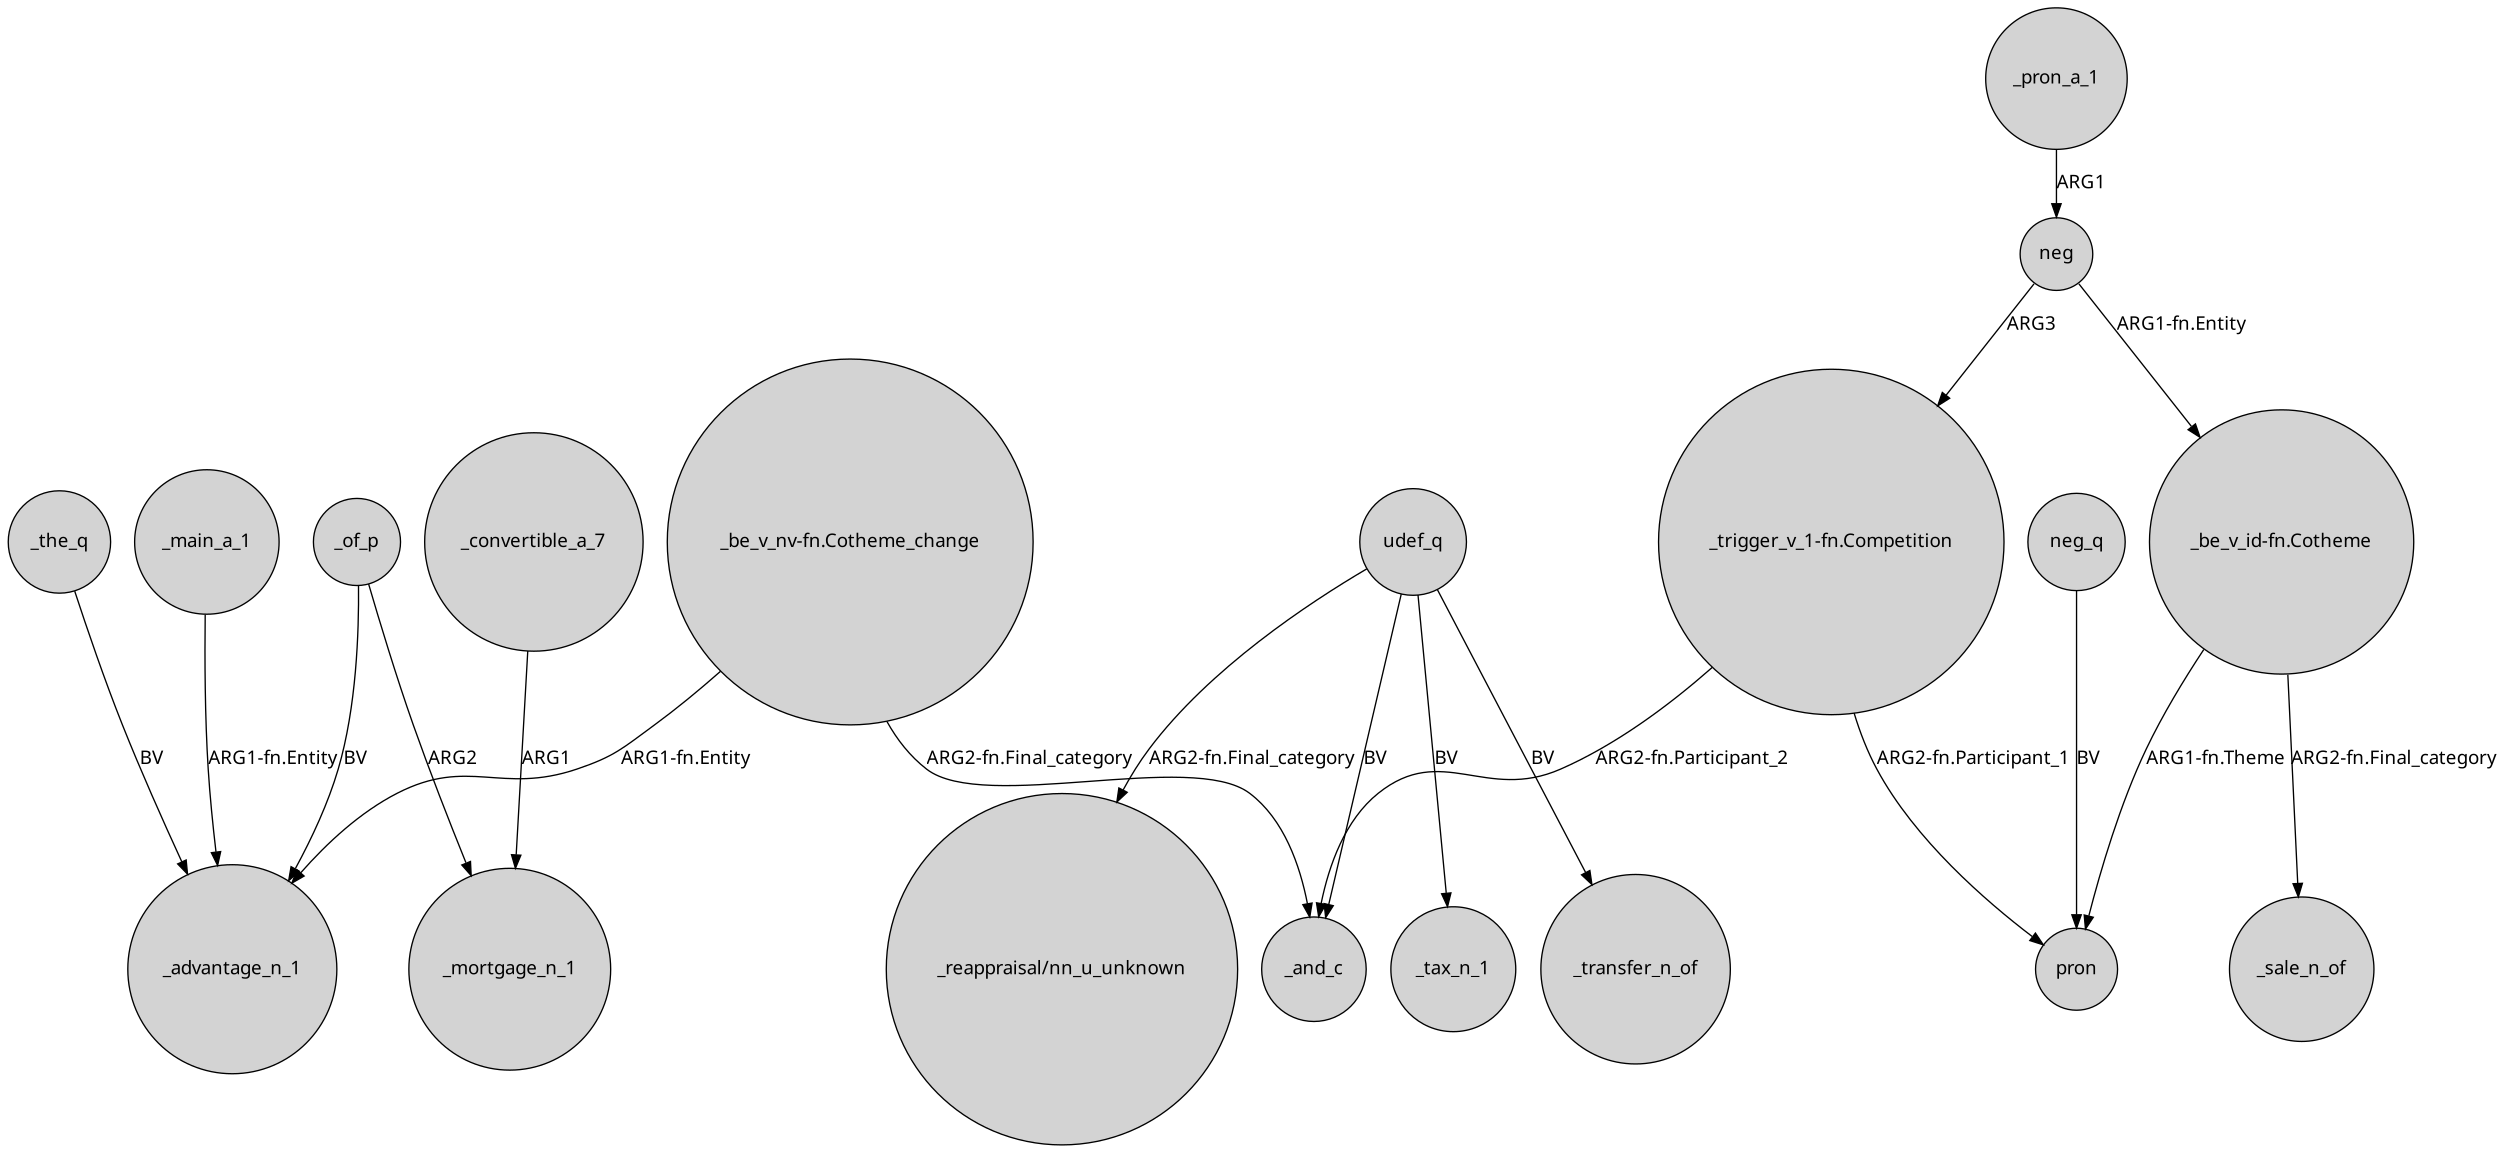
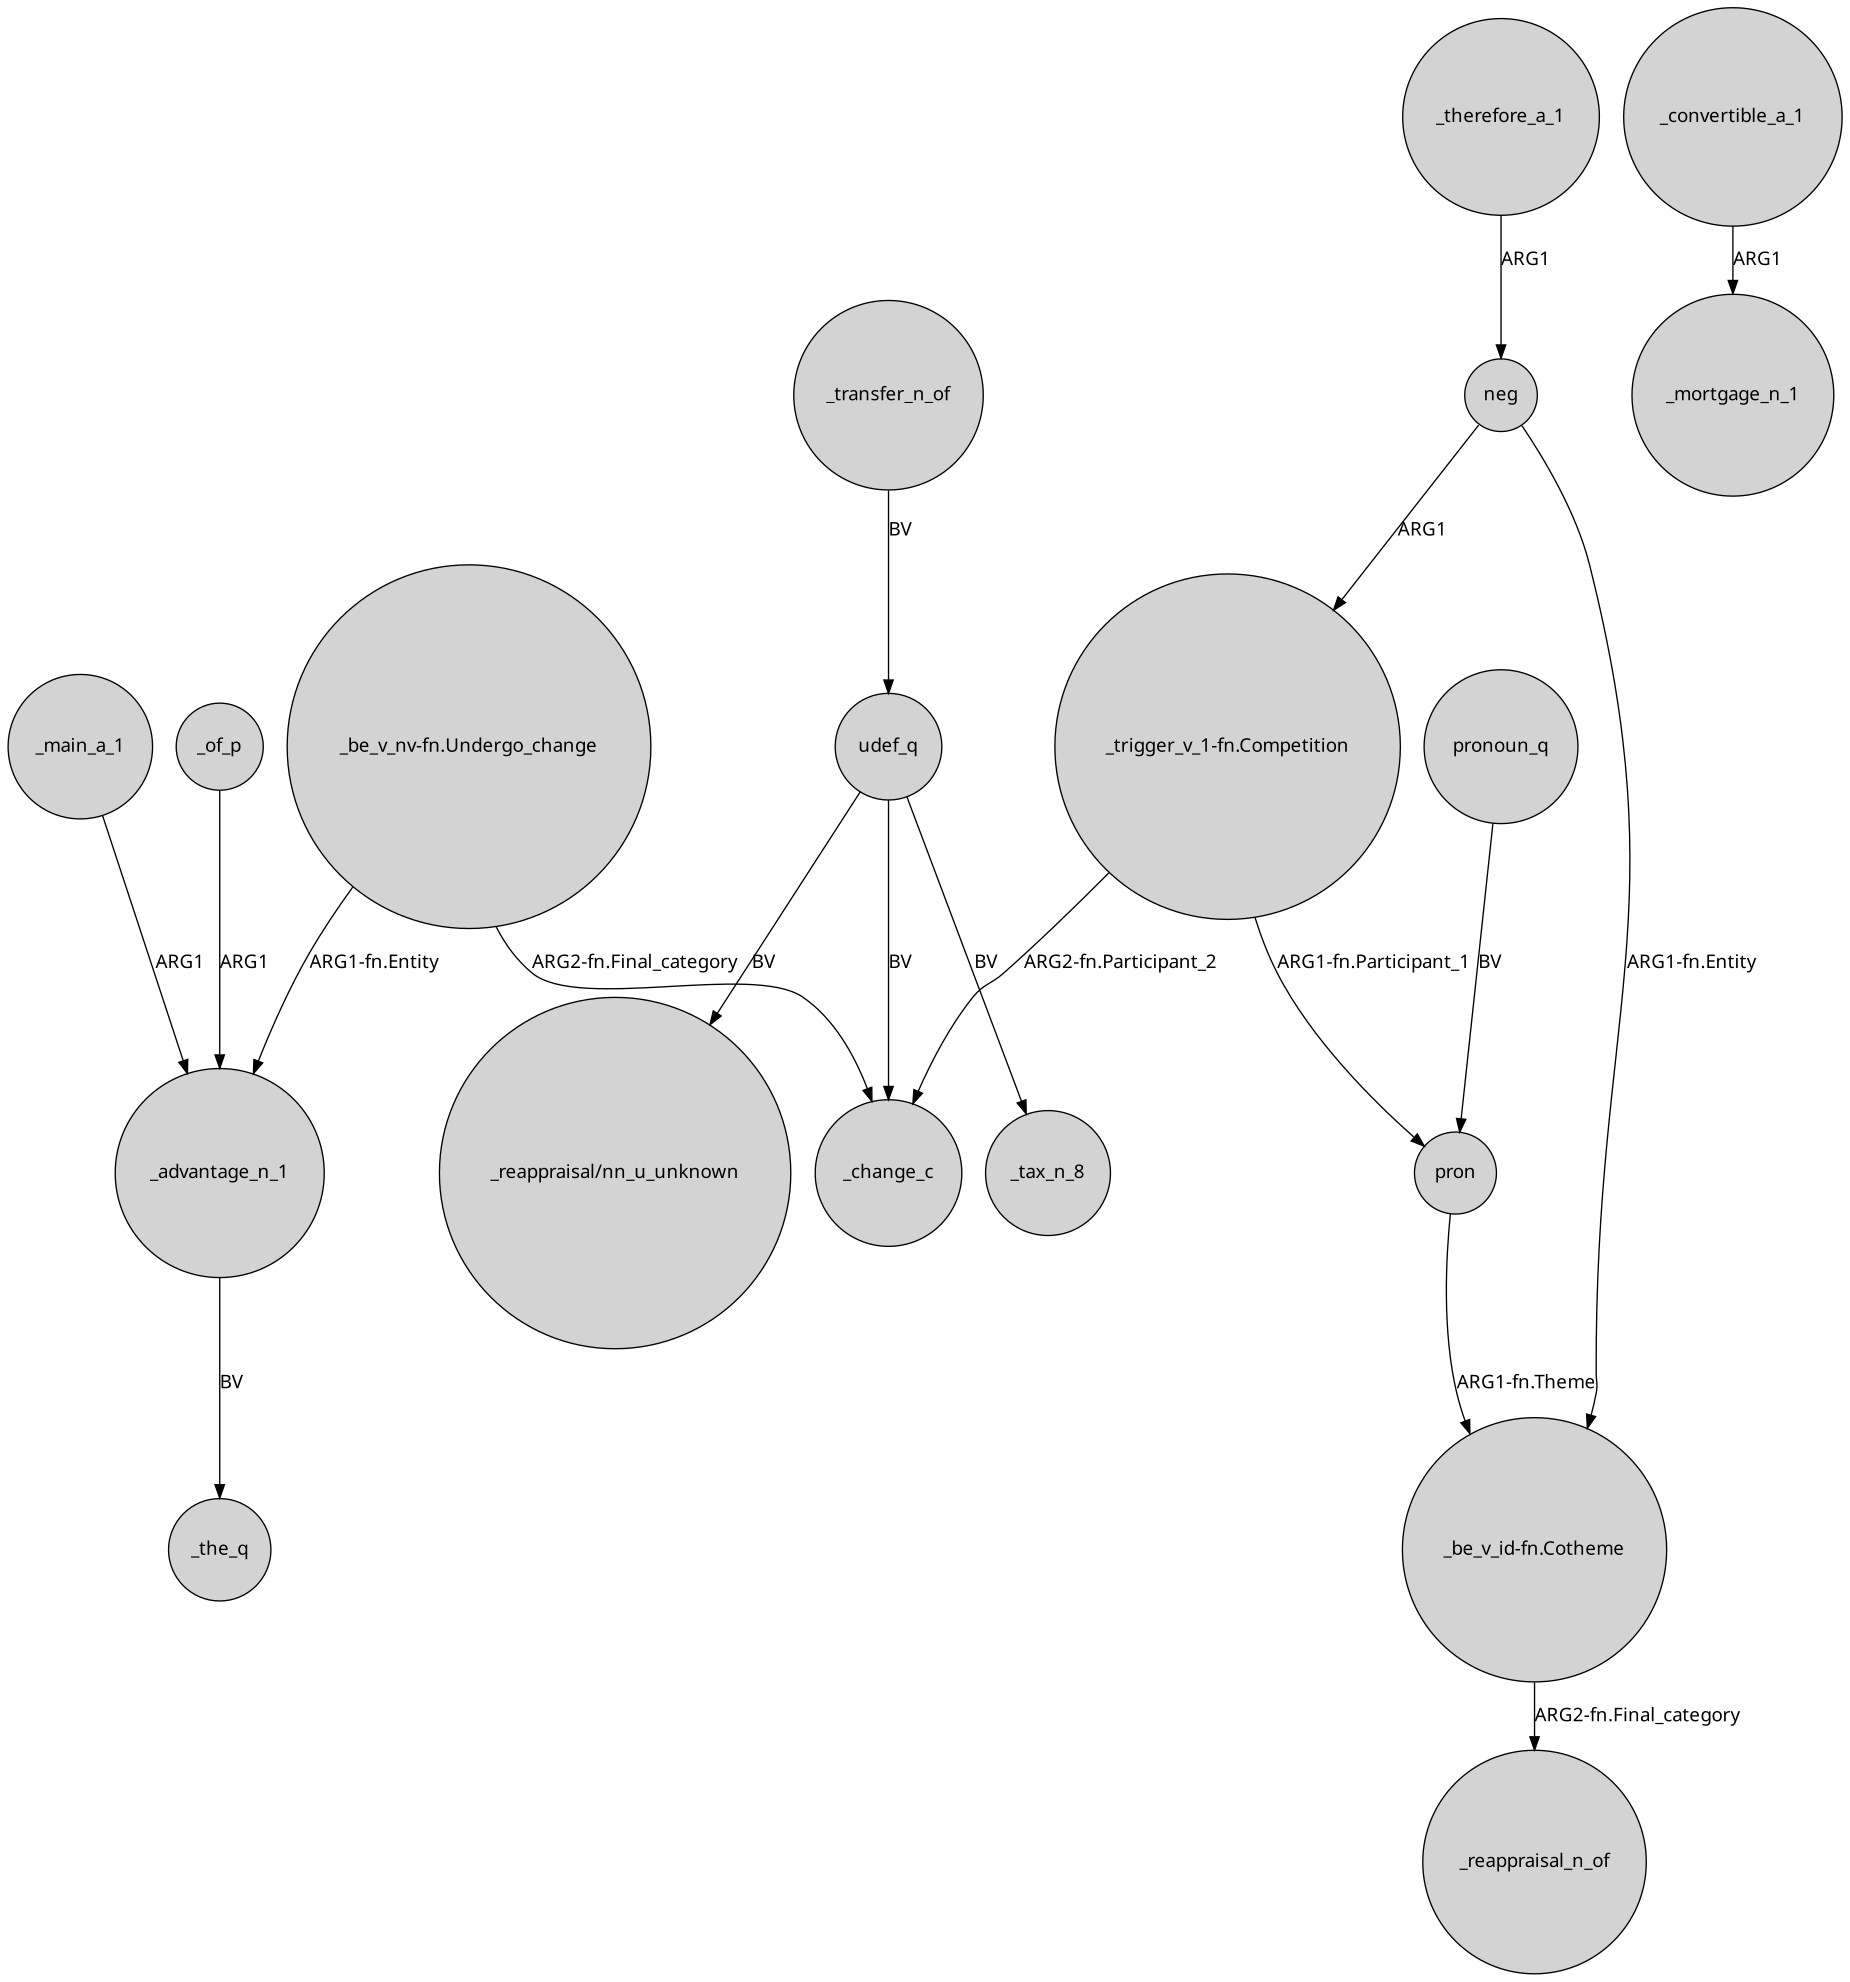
(2056, 79) -> (1501, 117)
(2032, 325) -> (1423, 530)
(534, 542) -> (1733, 117)
(850, 542) -> (469, 747)
(2076, 542) -> (1501, 747)
(413, 725) -> none
(124, 728) -> (220, 1381)
(1511, 731) -> (889, 585)
(273, 759) -> (180, 963)
(356, 759) -> (245, 963)
(1252, 759) -> (764, 963)
(1974, 759) -> (1374, 963)
(2134, 777) -> (1447, 1318)
(1314, 969) -> (889, 1173)
(1453, 969) -> (1048, 1173)
(2302, 969) -> (1534, 1862)
